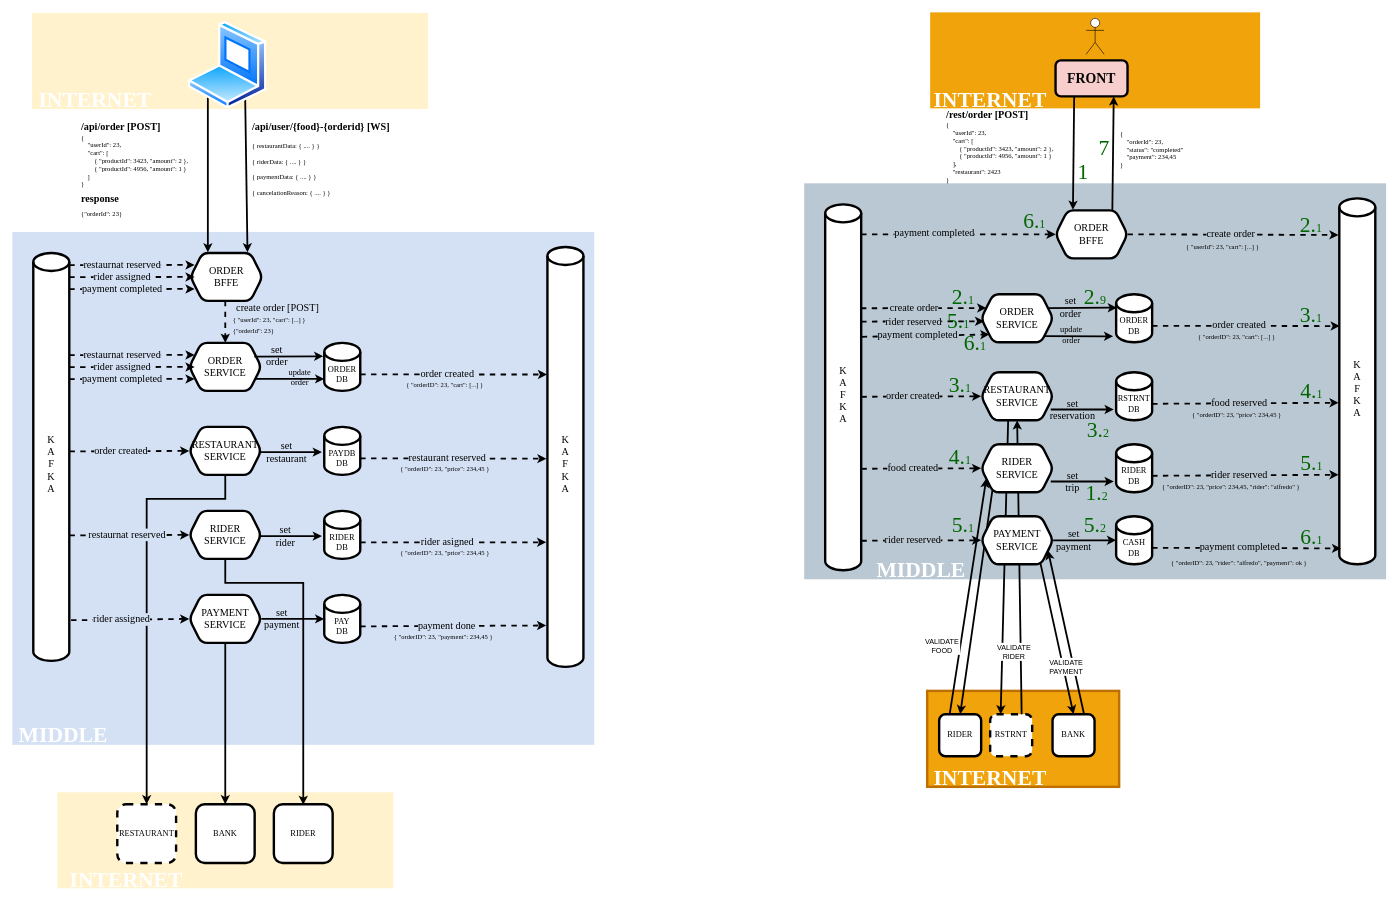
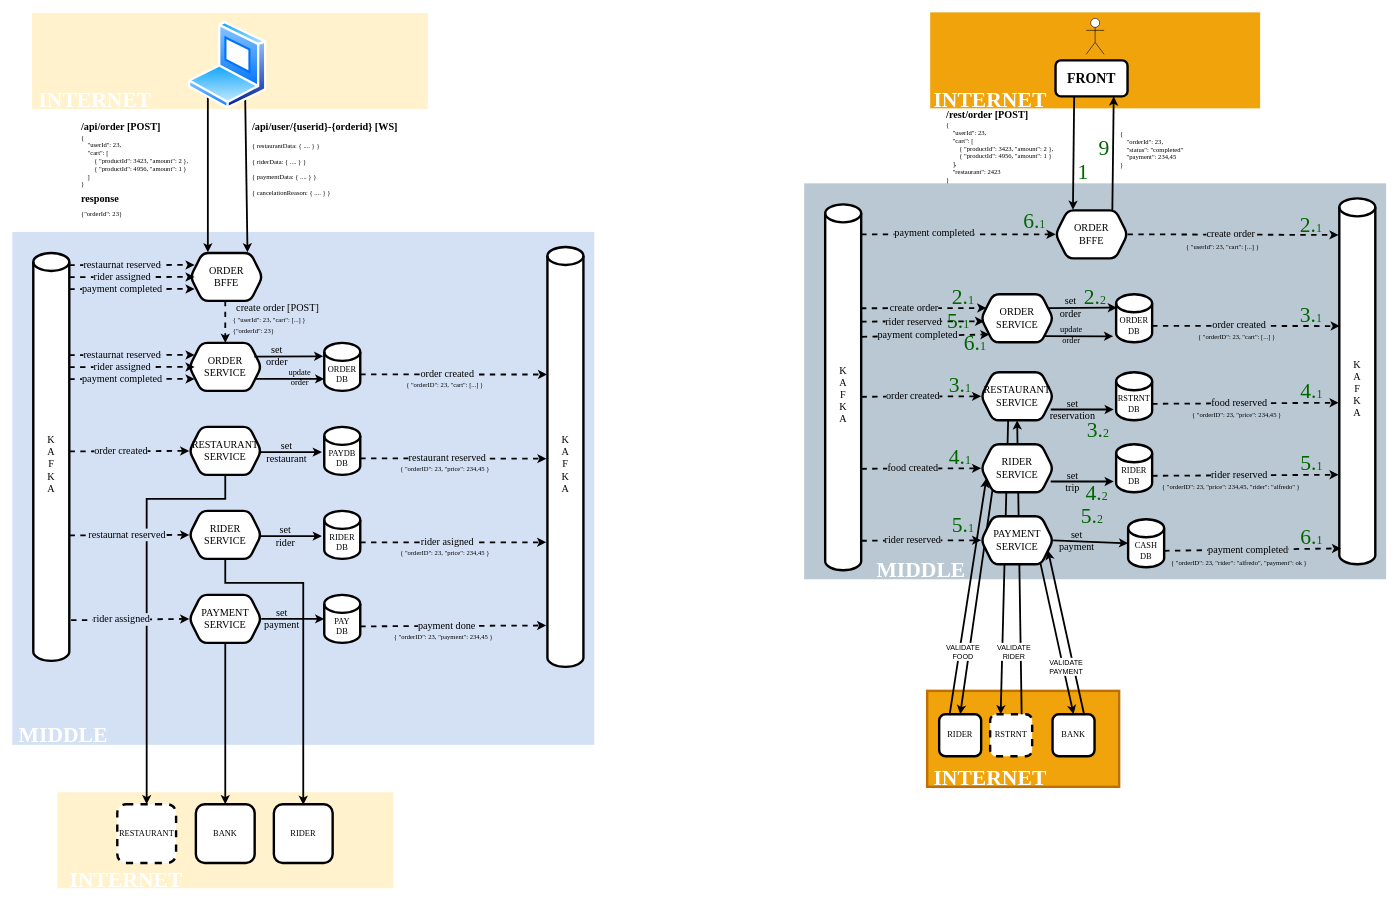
(1092, 78) -> (1092, 78)
(337, 127) -> (341, 127)
(1104, 148) -> (1104, 148)
(1095, 297) -> (1095, 297)
(1097, 493) -> (1097, 493)
(1095, 525) -> (1092, 516)
(1134, 540) -> (1146, 543)
(942, 646) -> (963, 652)
